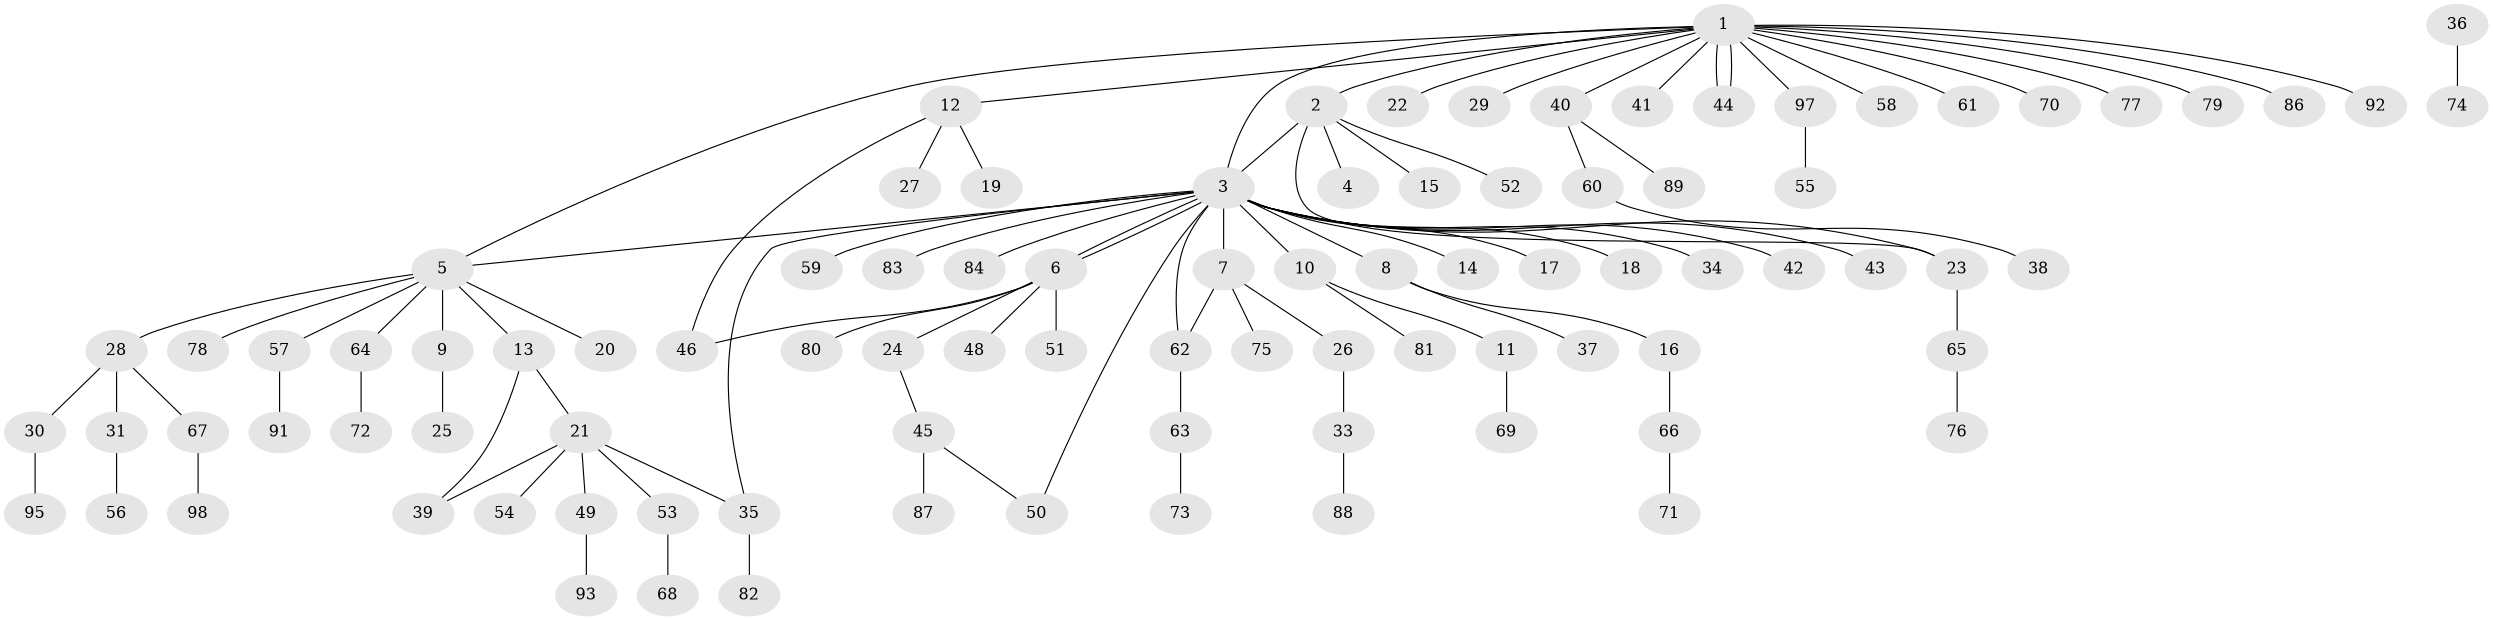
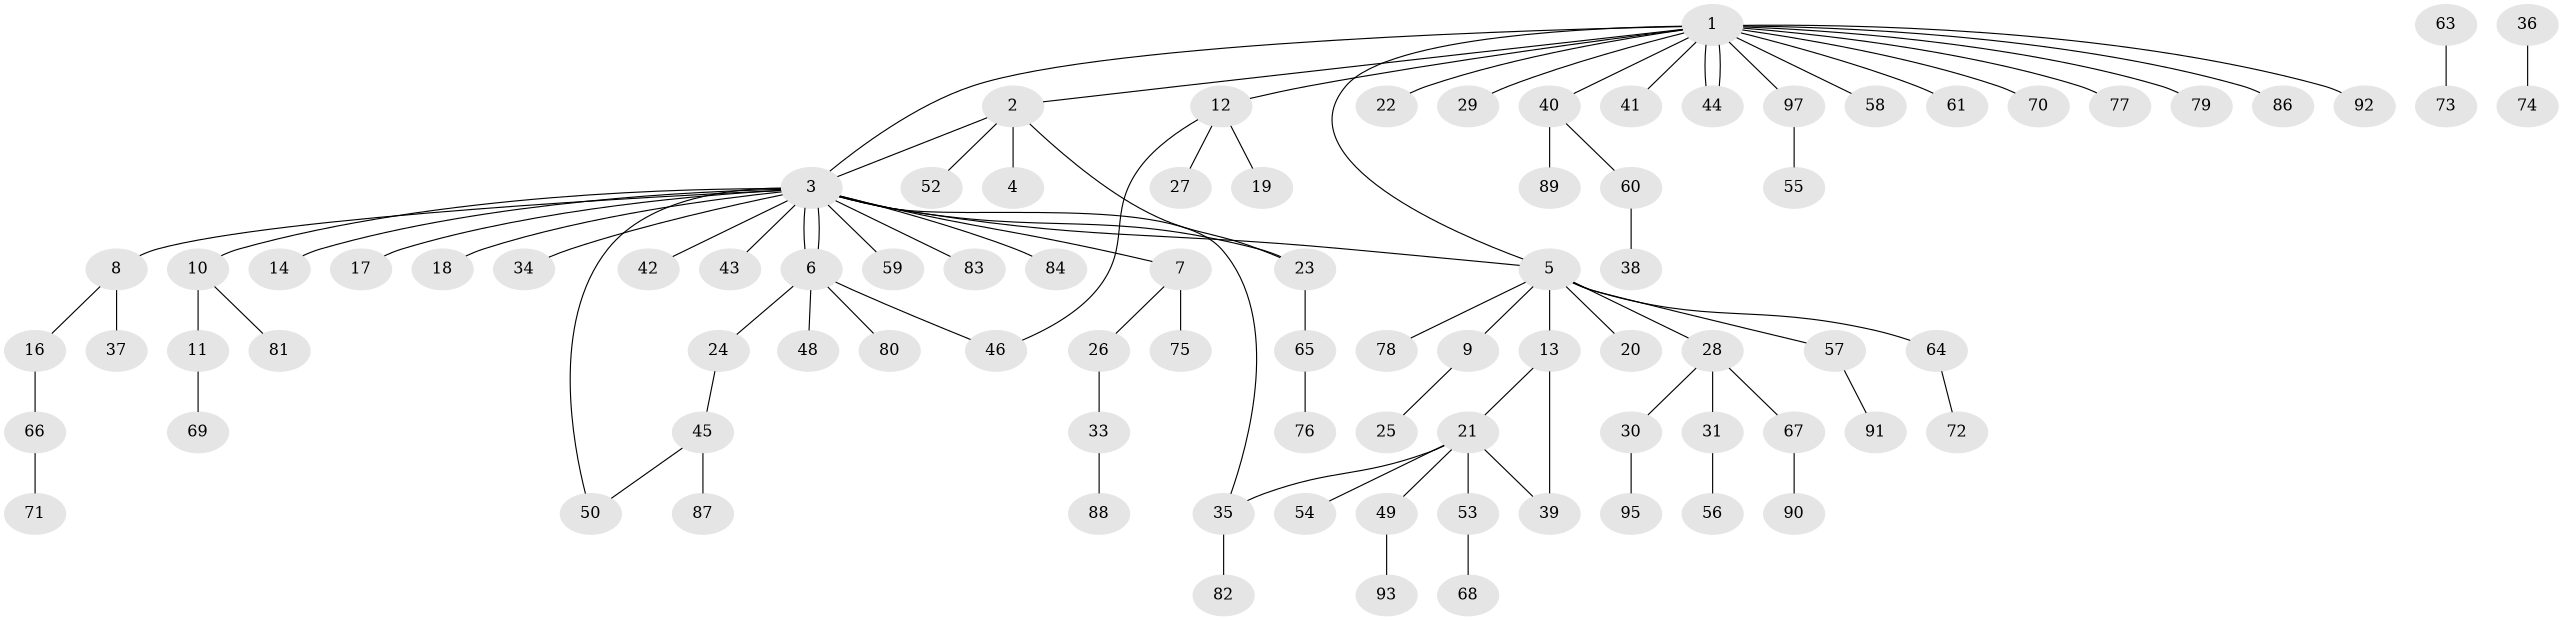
(1430, 188) -> none
(1056, 351) -> none
(1181, 351) -> none
(198, 514) -> (1794, 514)
